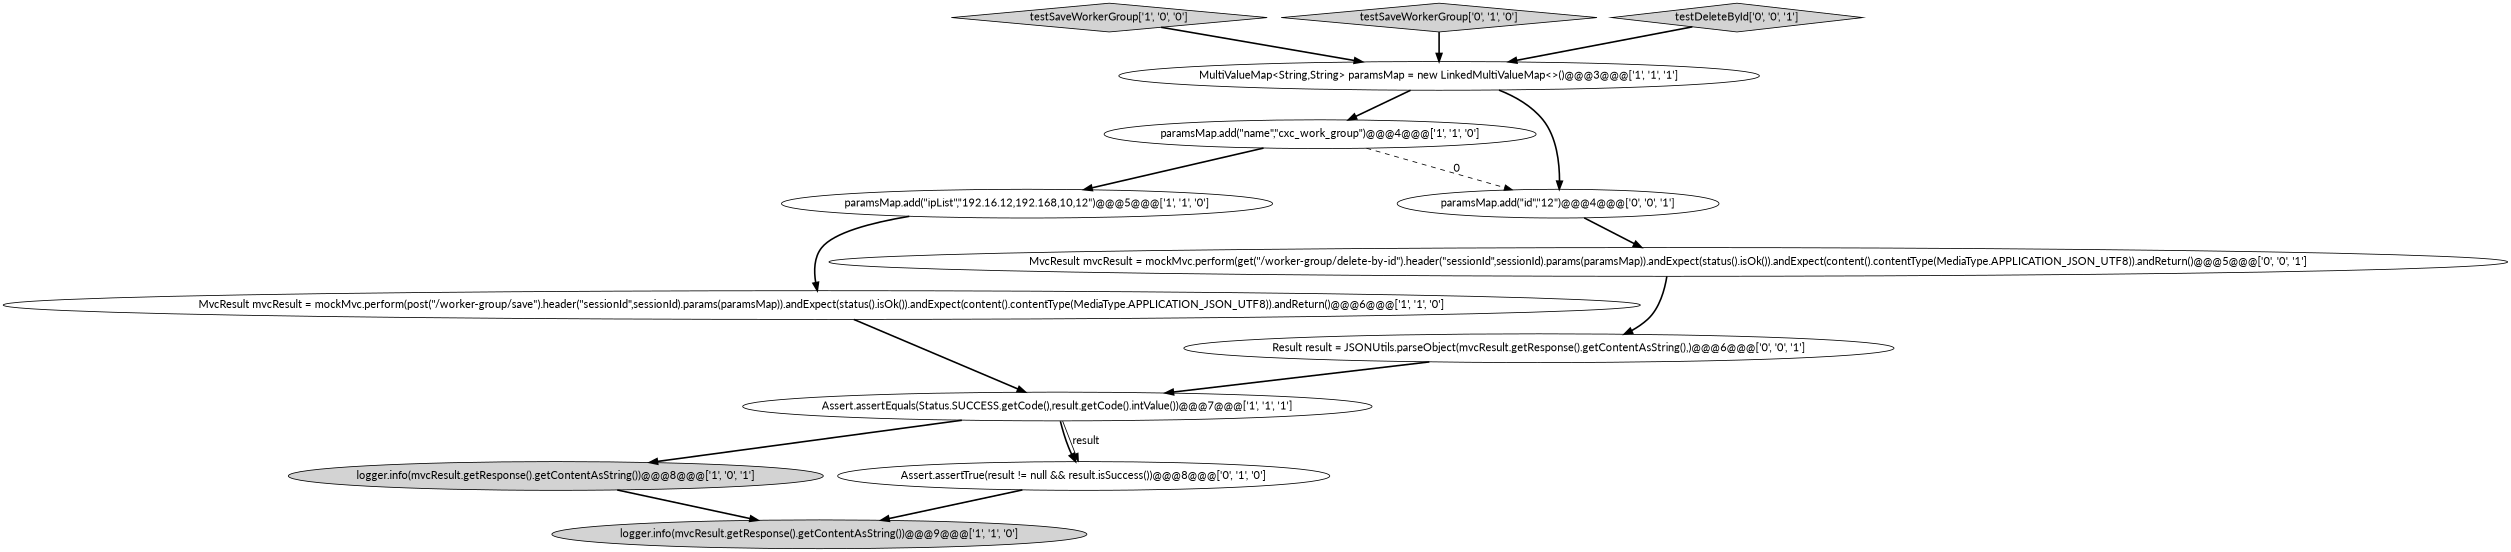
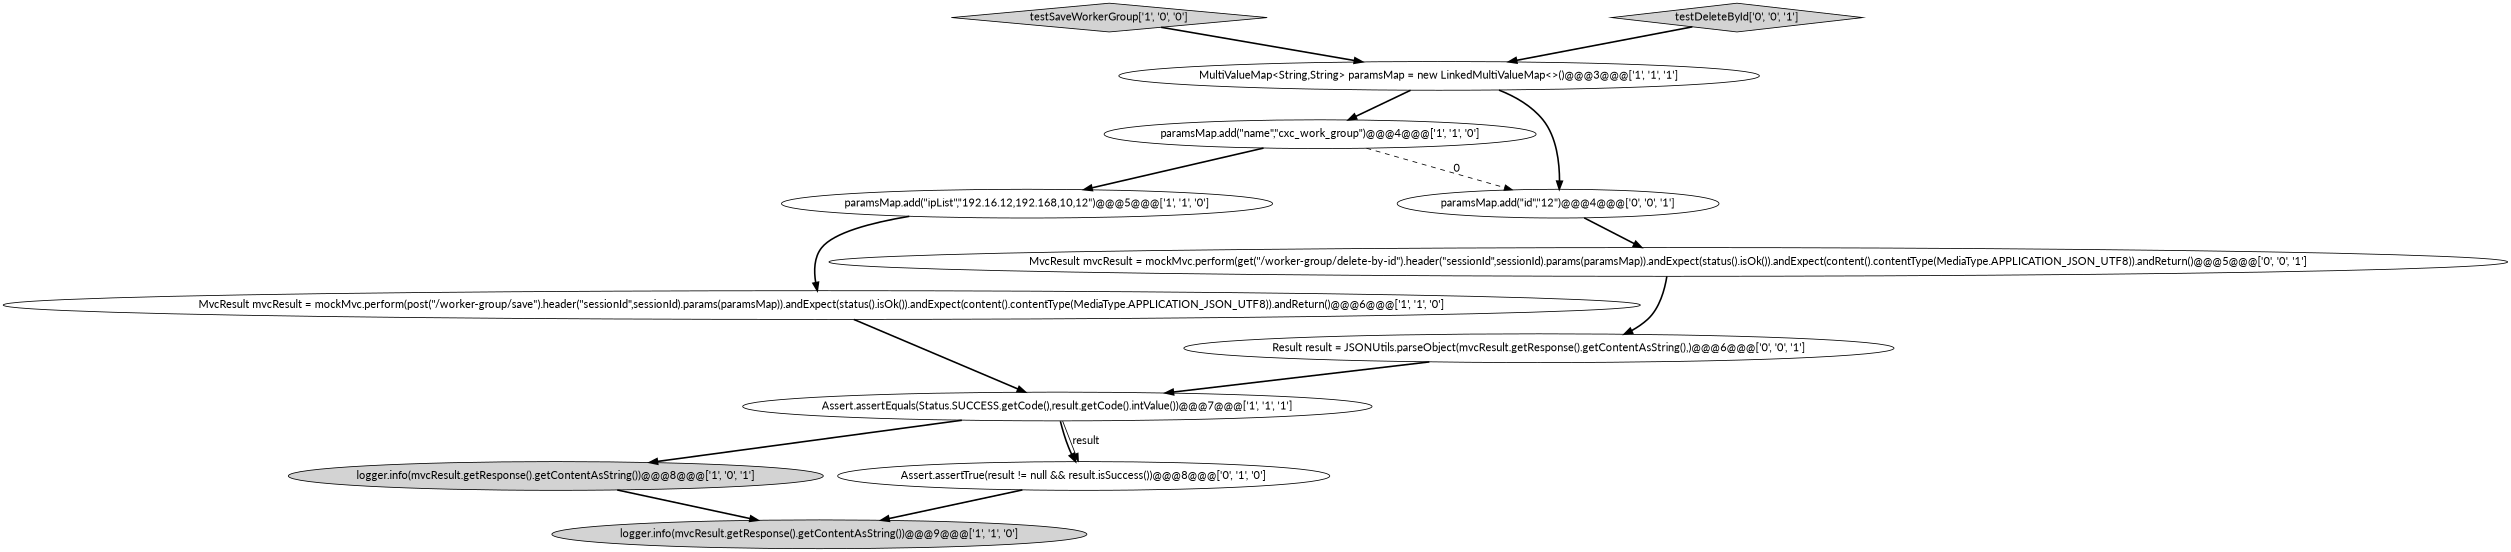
(1439, 18) -> none
